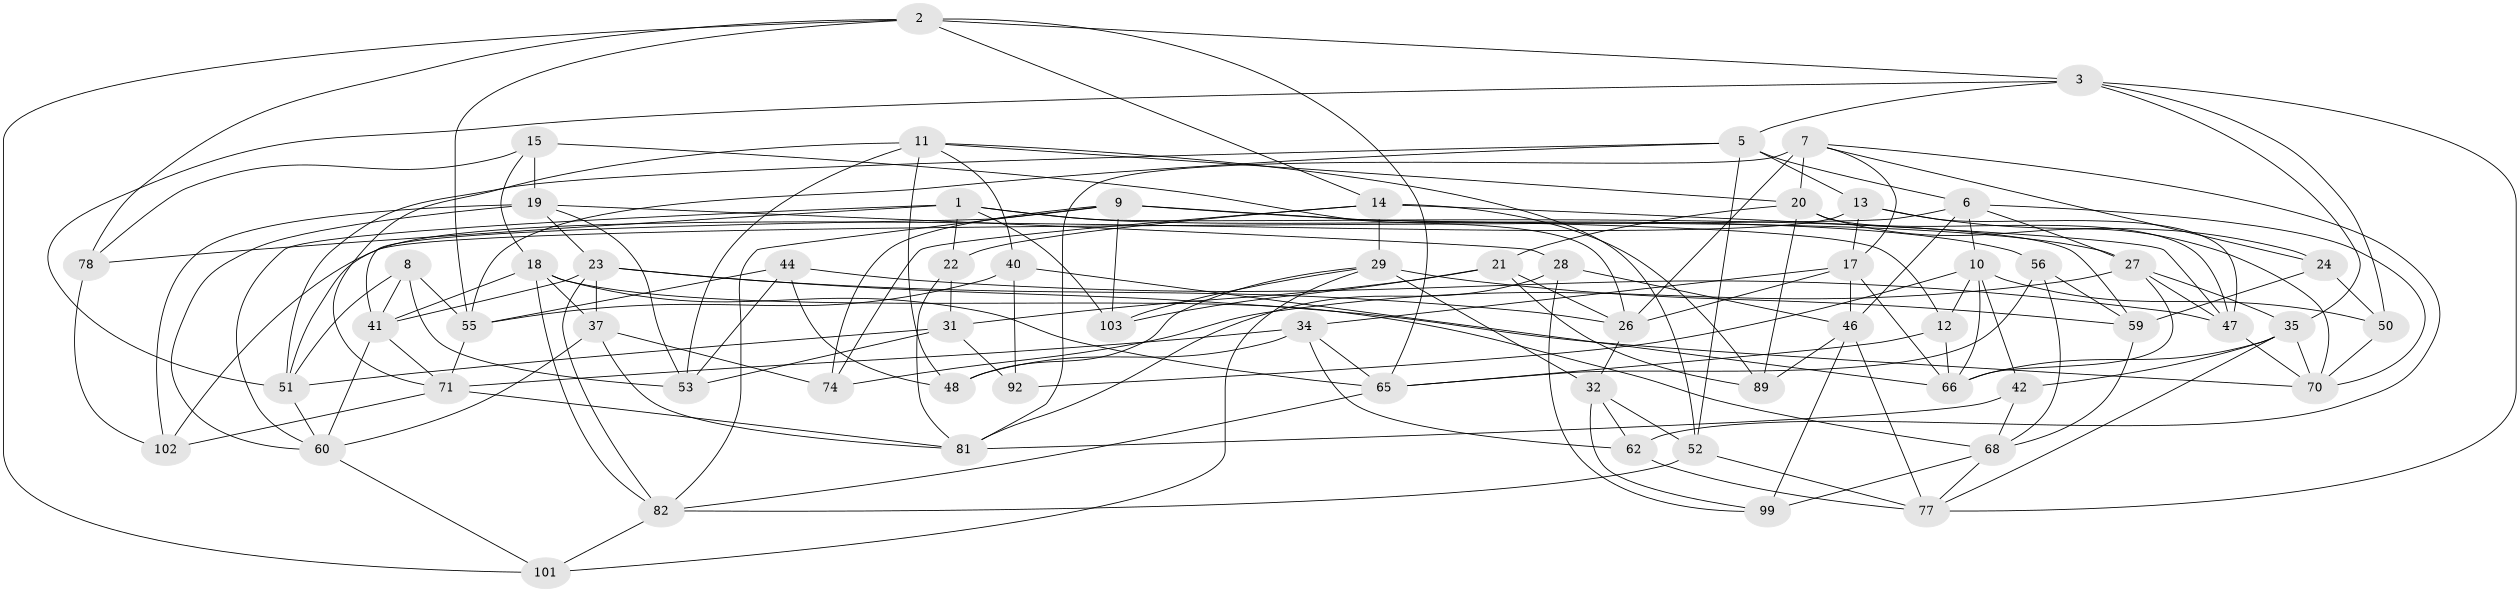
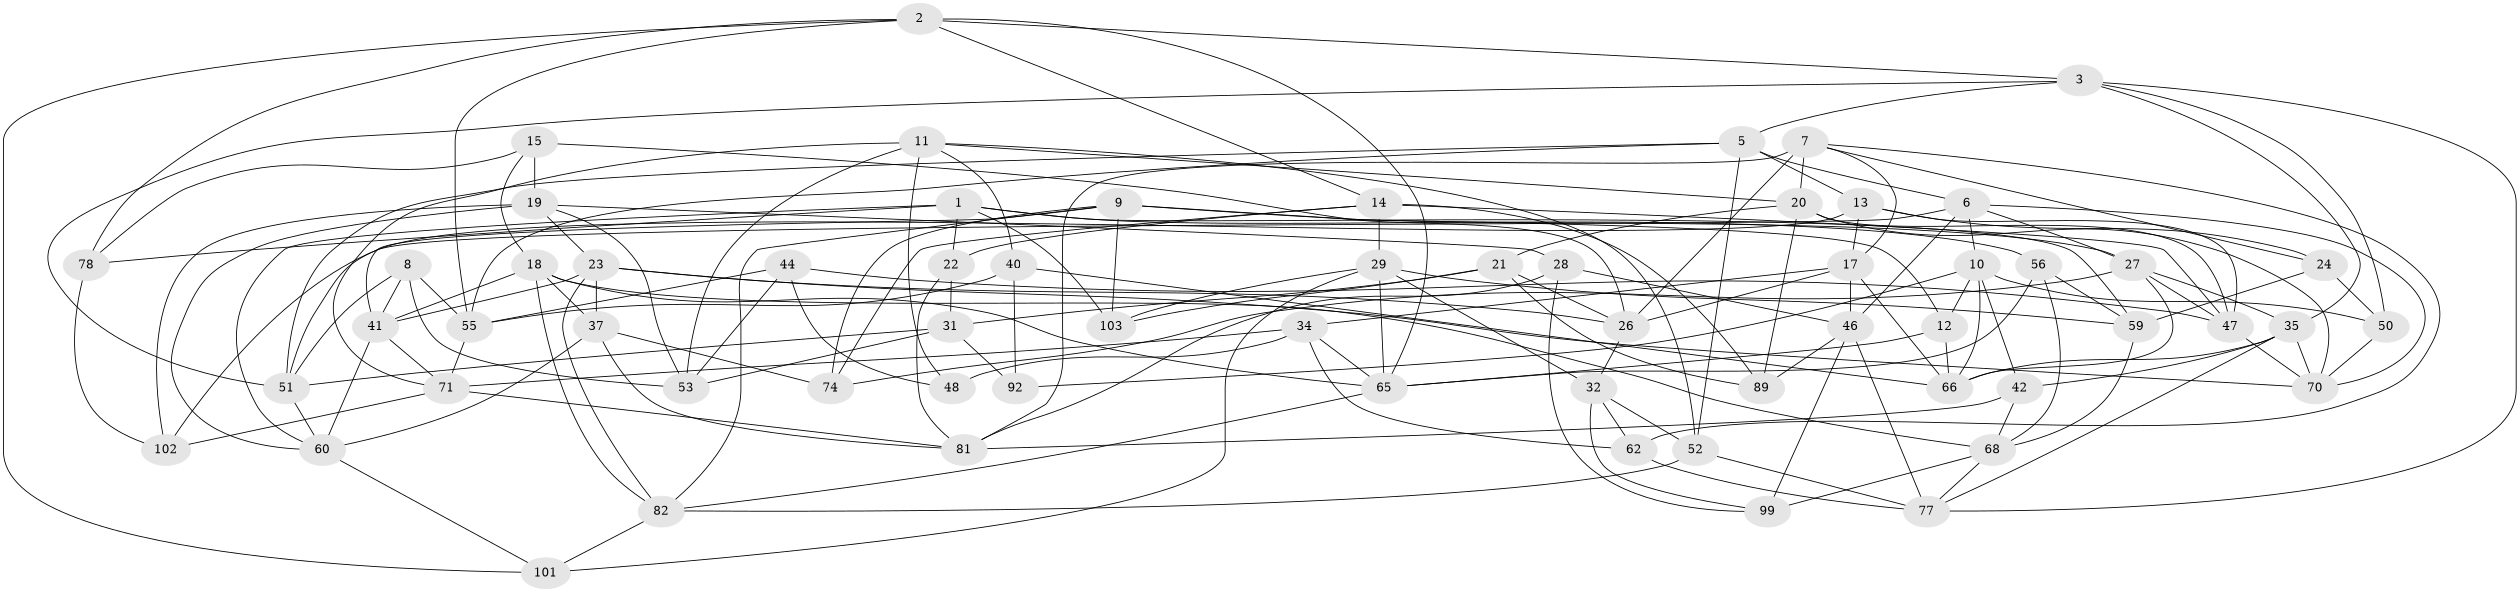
(1163, 326) -> (1382, 327)
